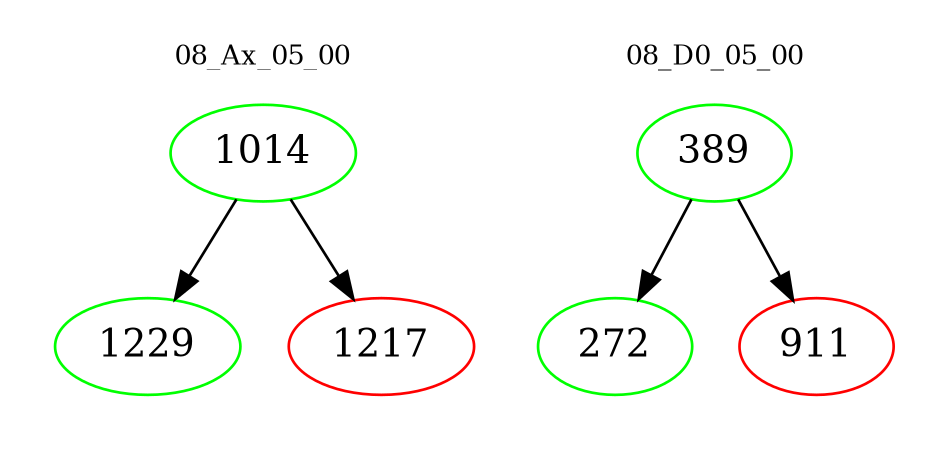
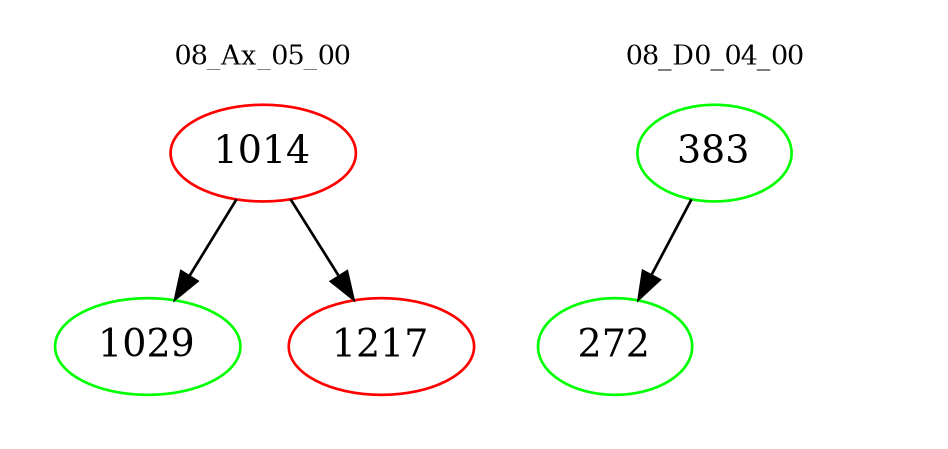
(716, 58) -> (716, 58)
(263, 153) -> (263, 153)
(715, 153) -> (715, 153)
(148, 347) -> (148, 347)
(817, 347) -> none
